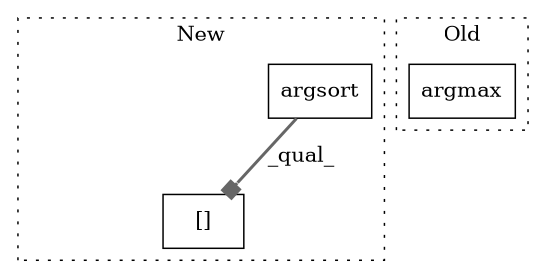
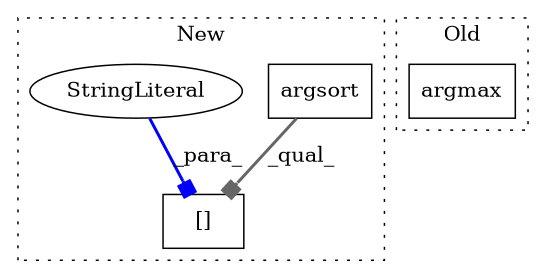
none -> (136, 91)
